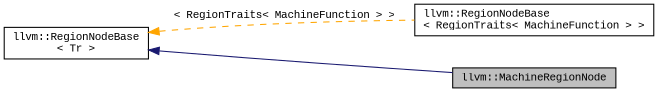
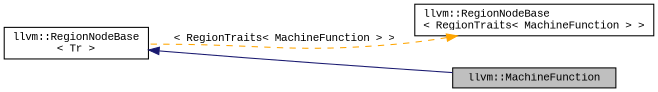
(287, 23) -> (298, 48)
(534, 78) -> (534, 78)
